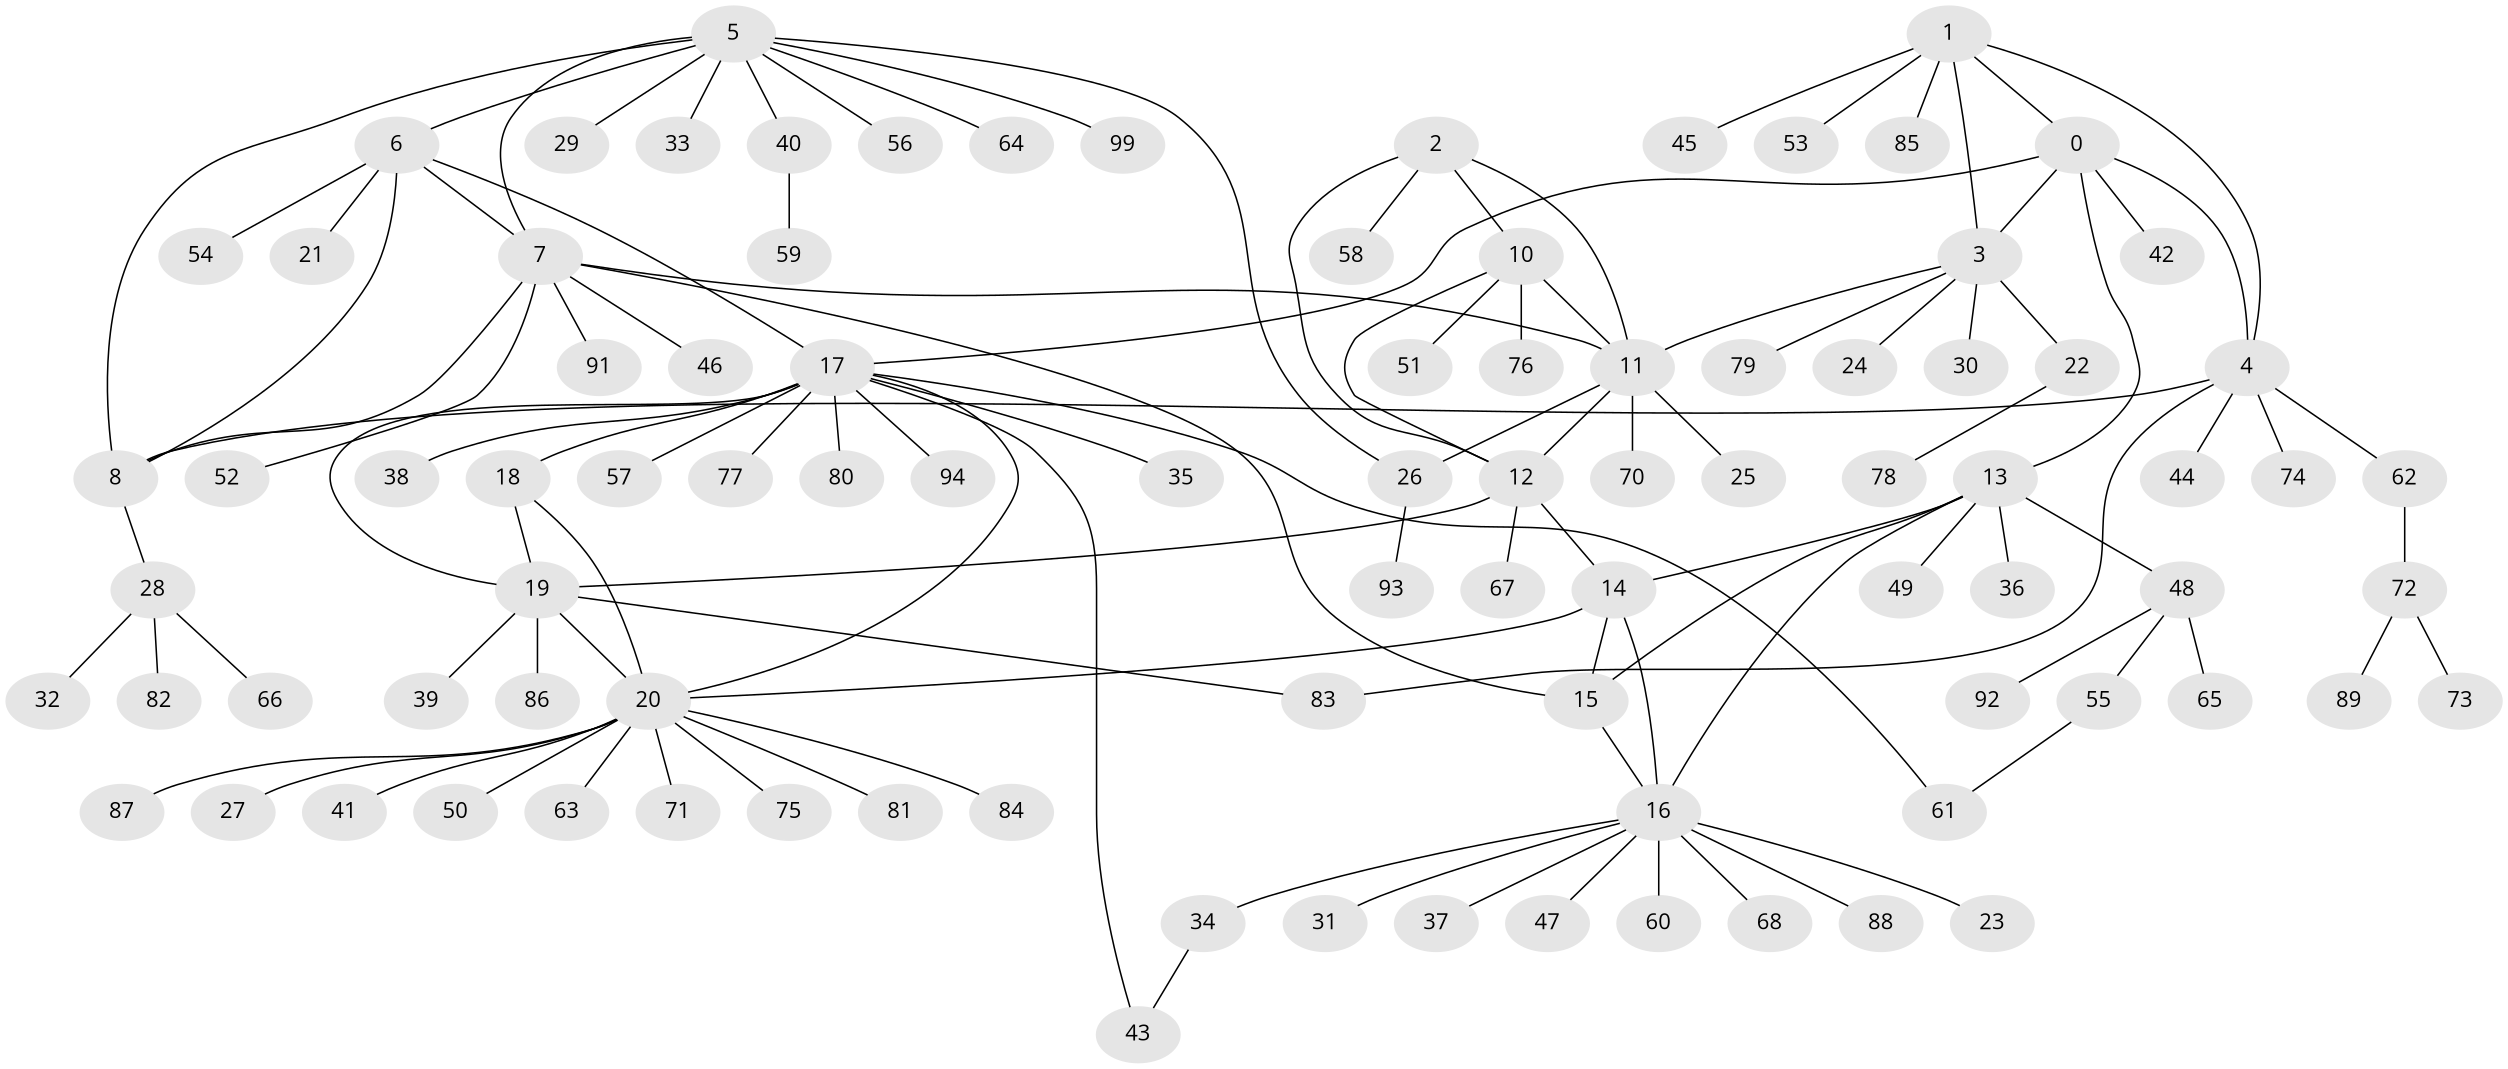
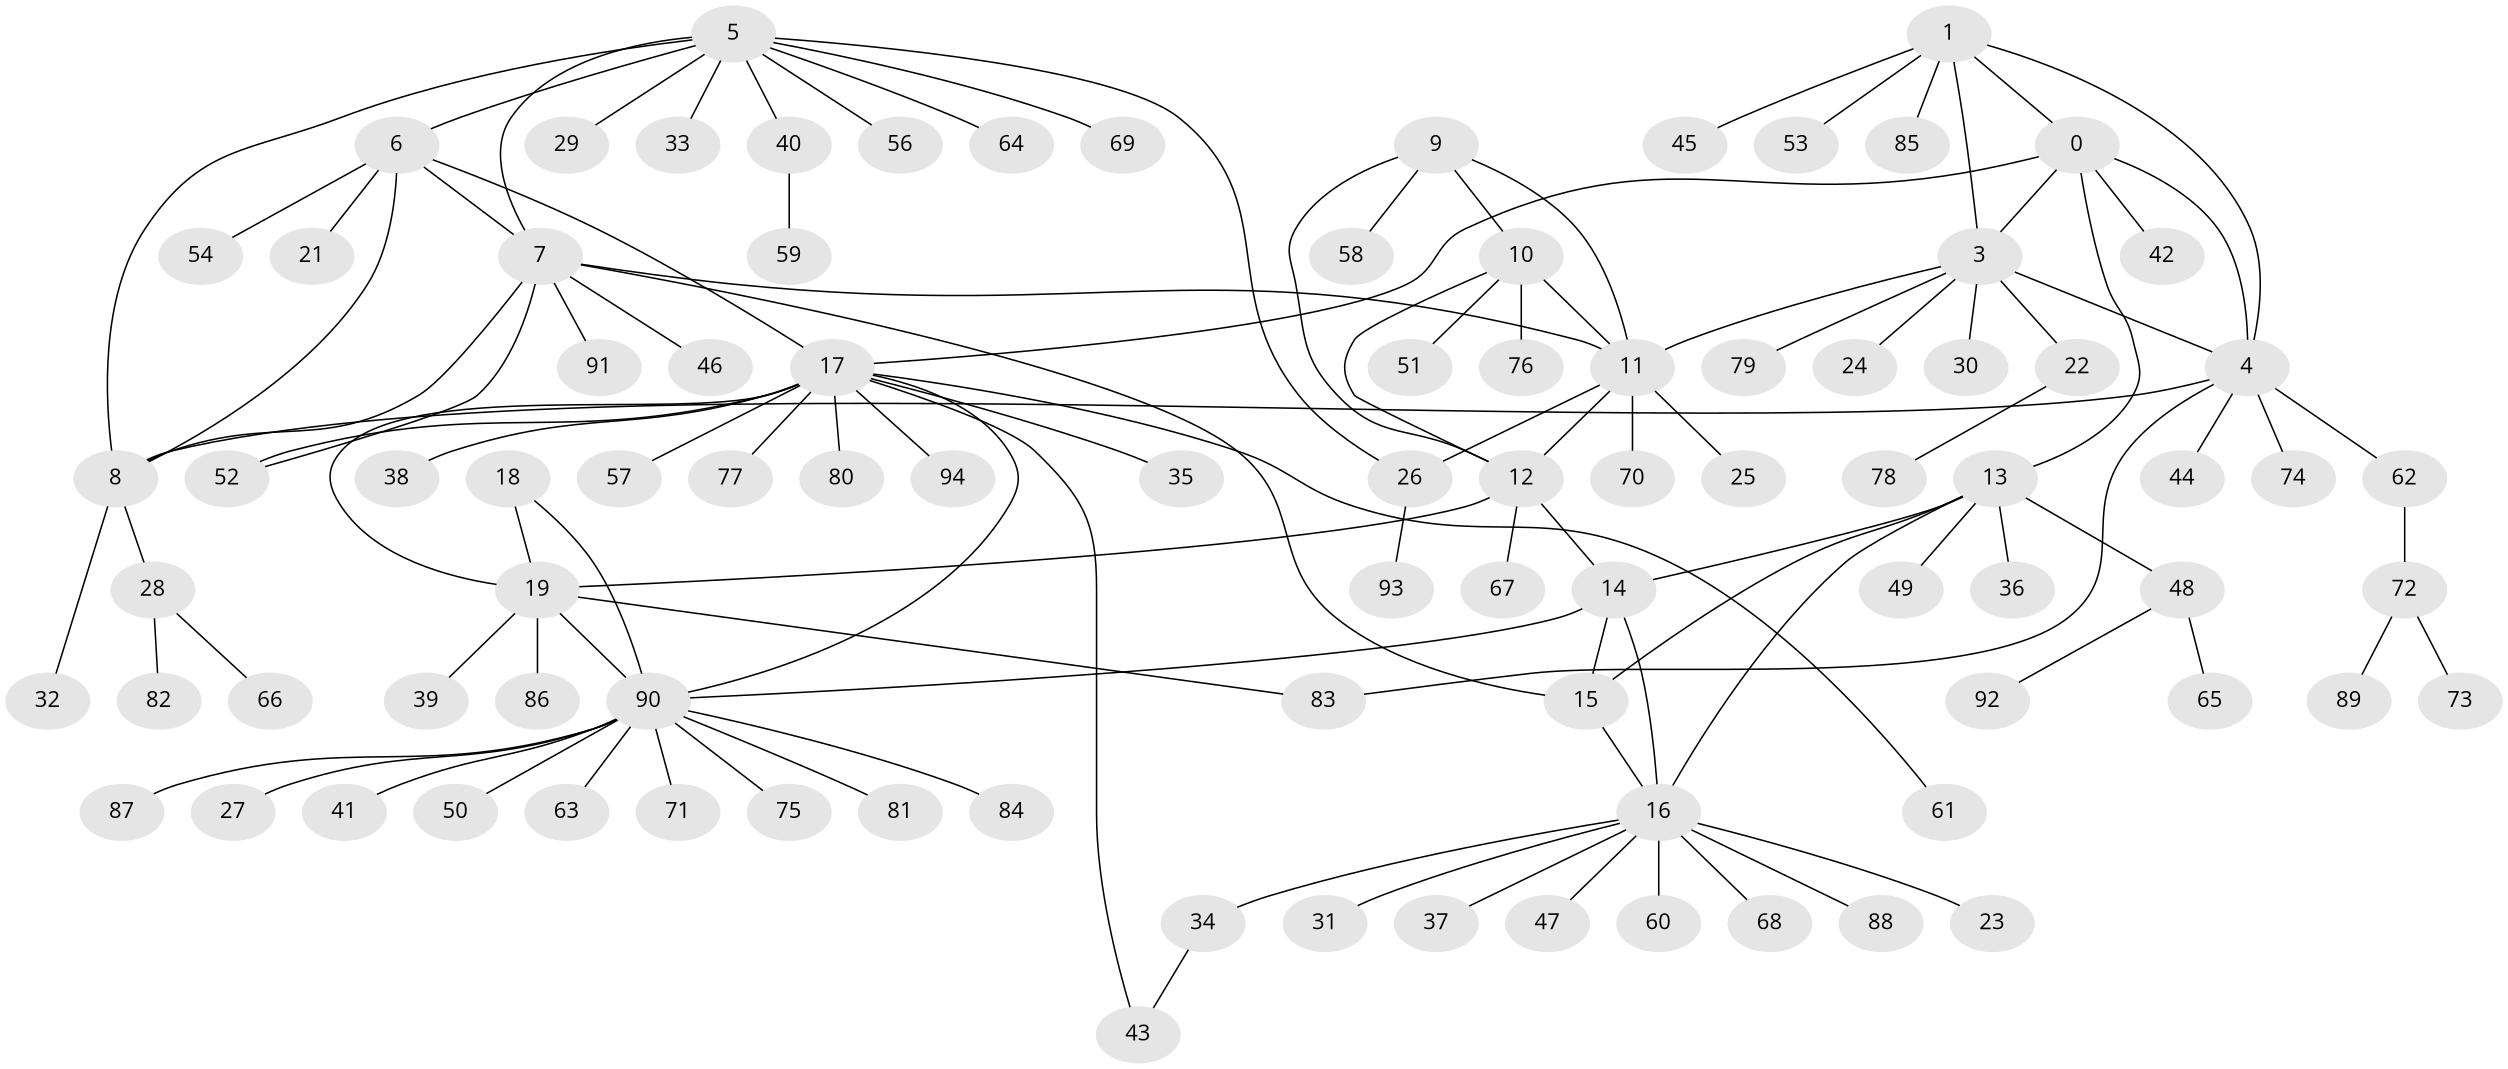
(1123, 145) -> (1123, 145)
(1436, 145) -> (1436, 145)
none -> (2109, 310)
(636, 429) -> (515, 423)
(100, 646) -> (82, 590)
(649, 701) -> (649, 701)
(2099, 701) -> none
